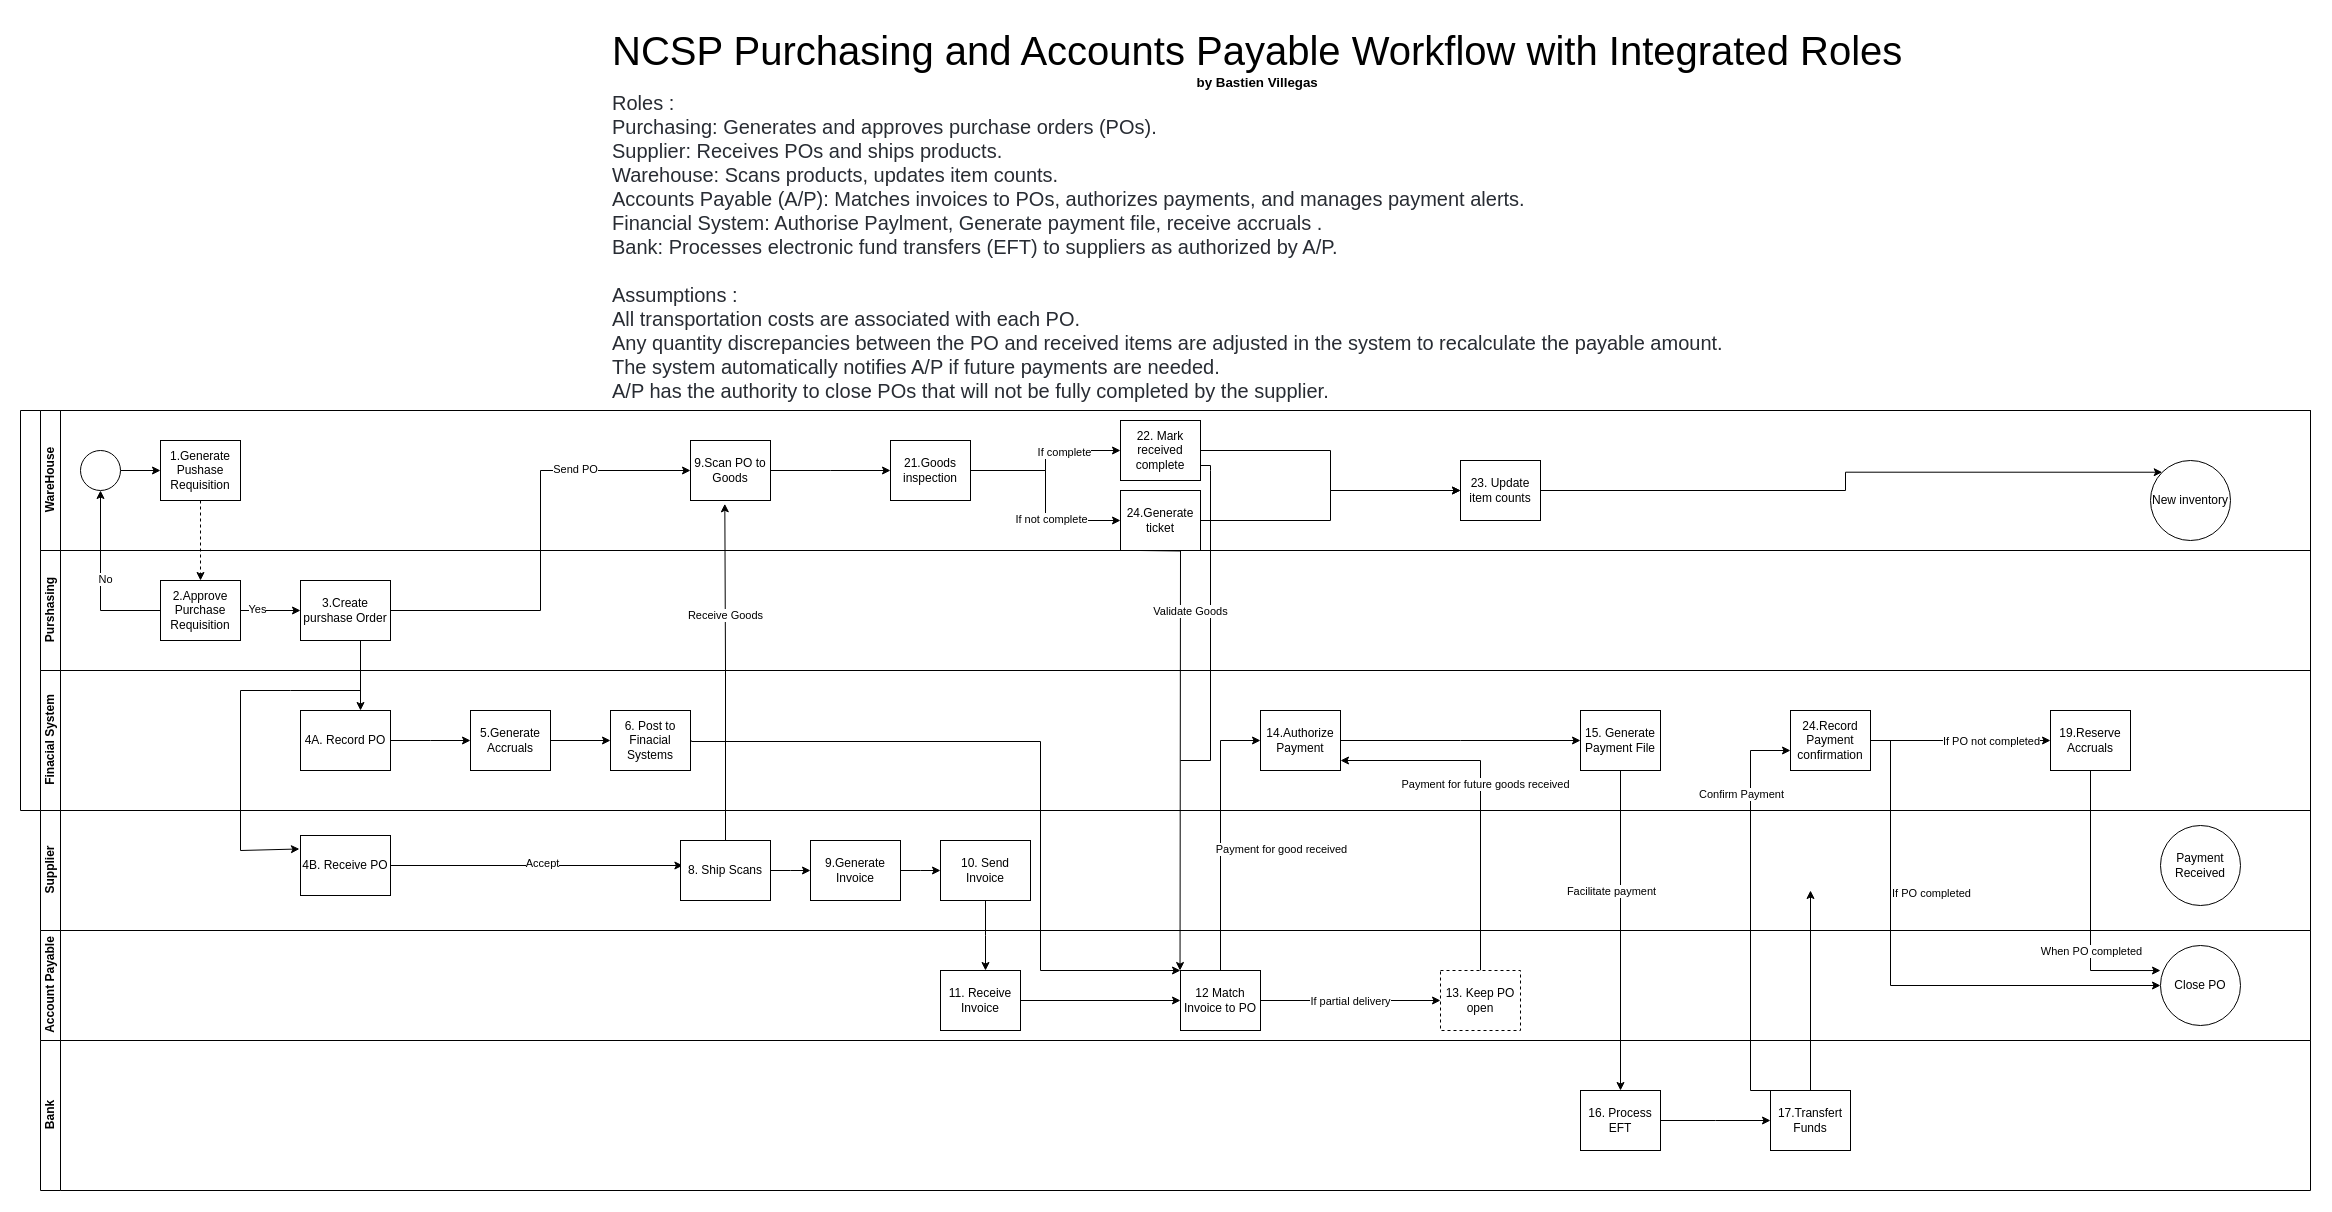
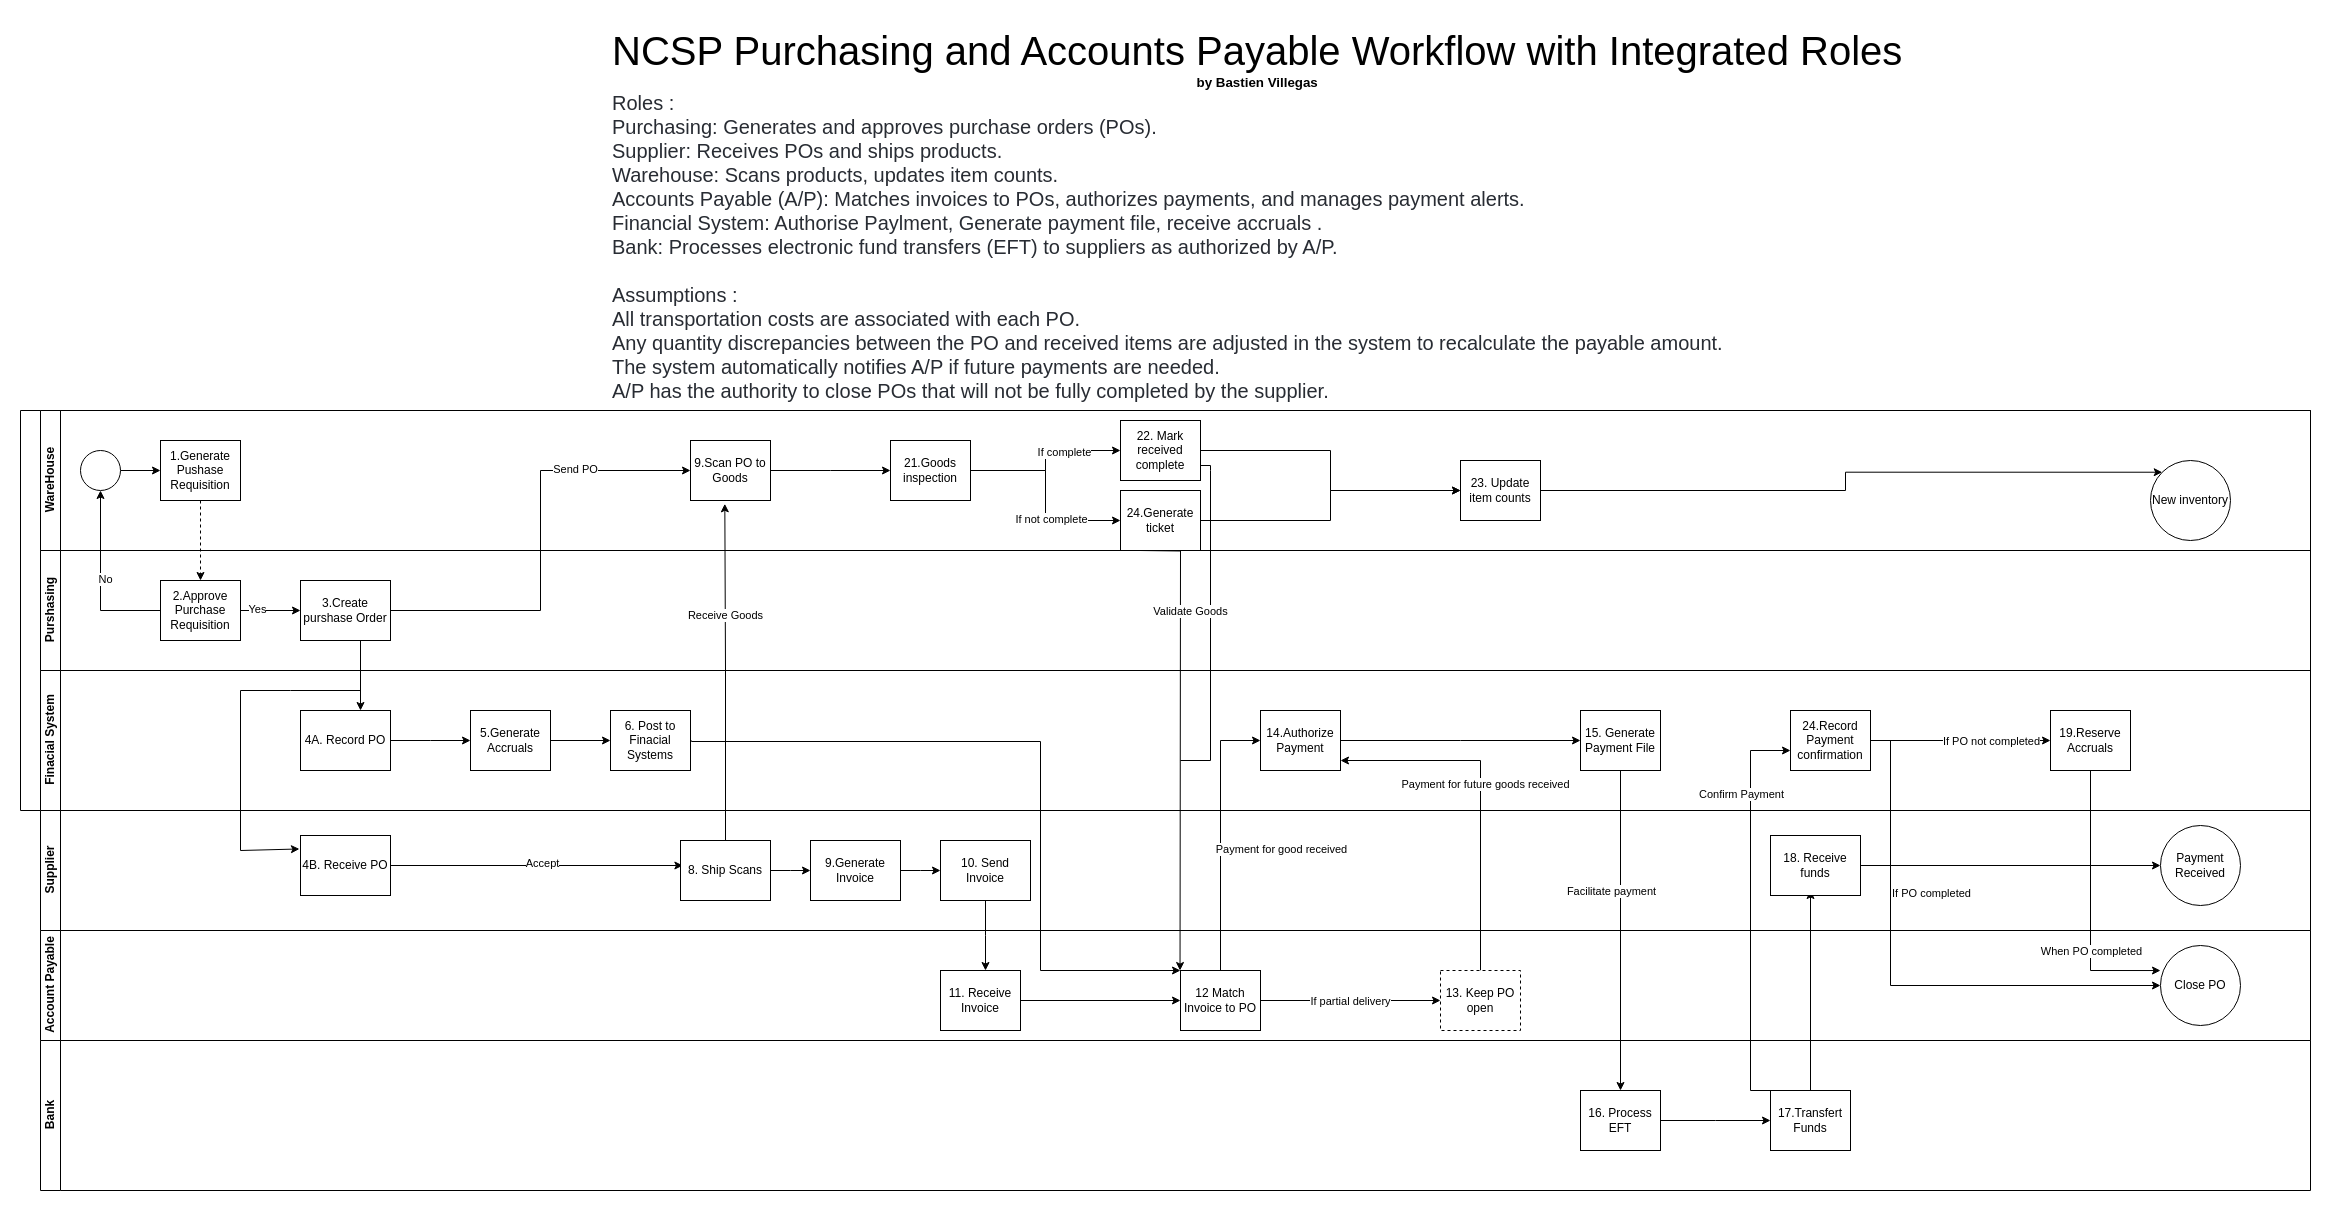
none -> (1816, 866)
none -> (2007, 866)
